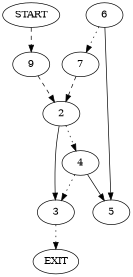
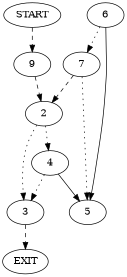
none -> (85, 135)
(55, 159) -> (24, 158)
(56, 234) -> (25, 234)
